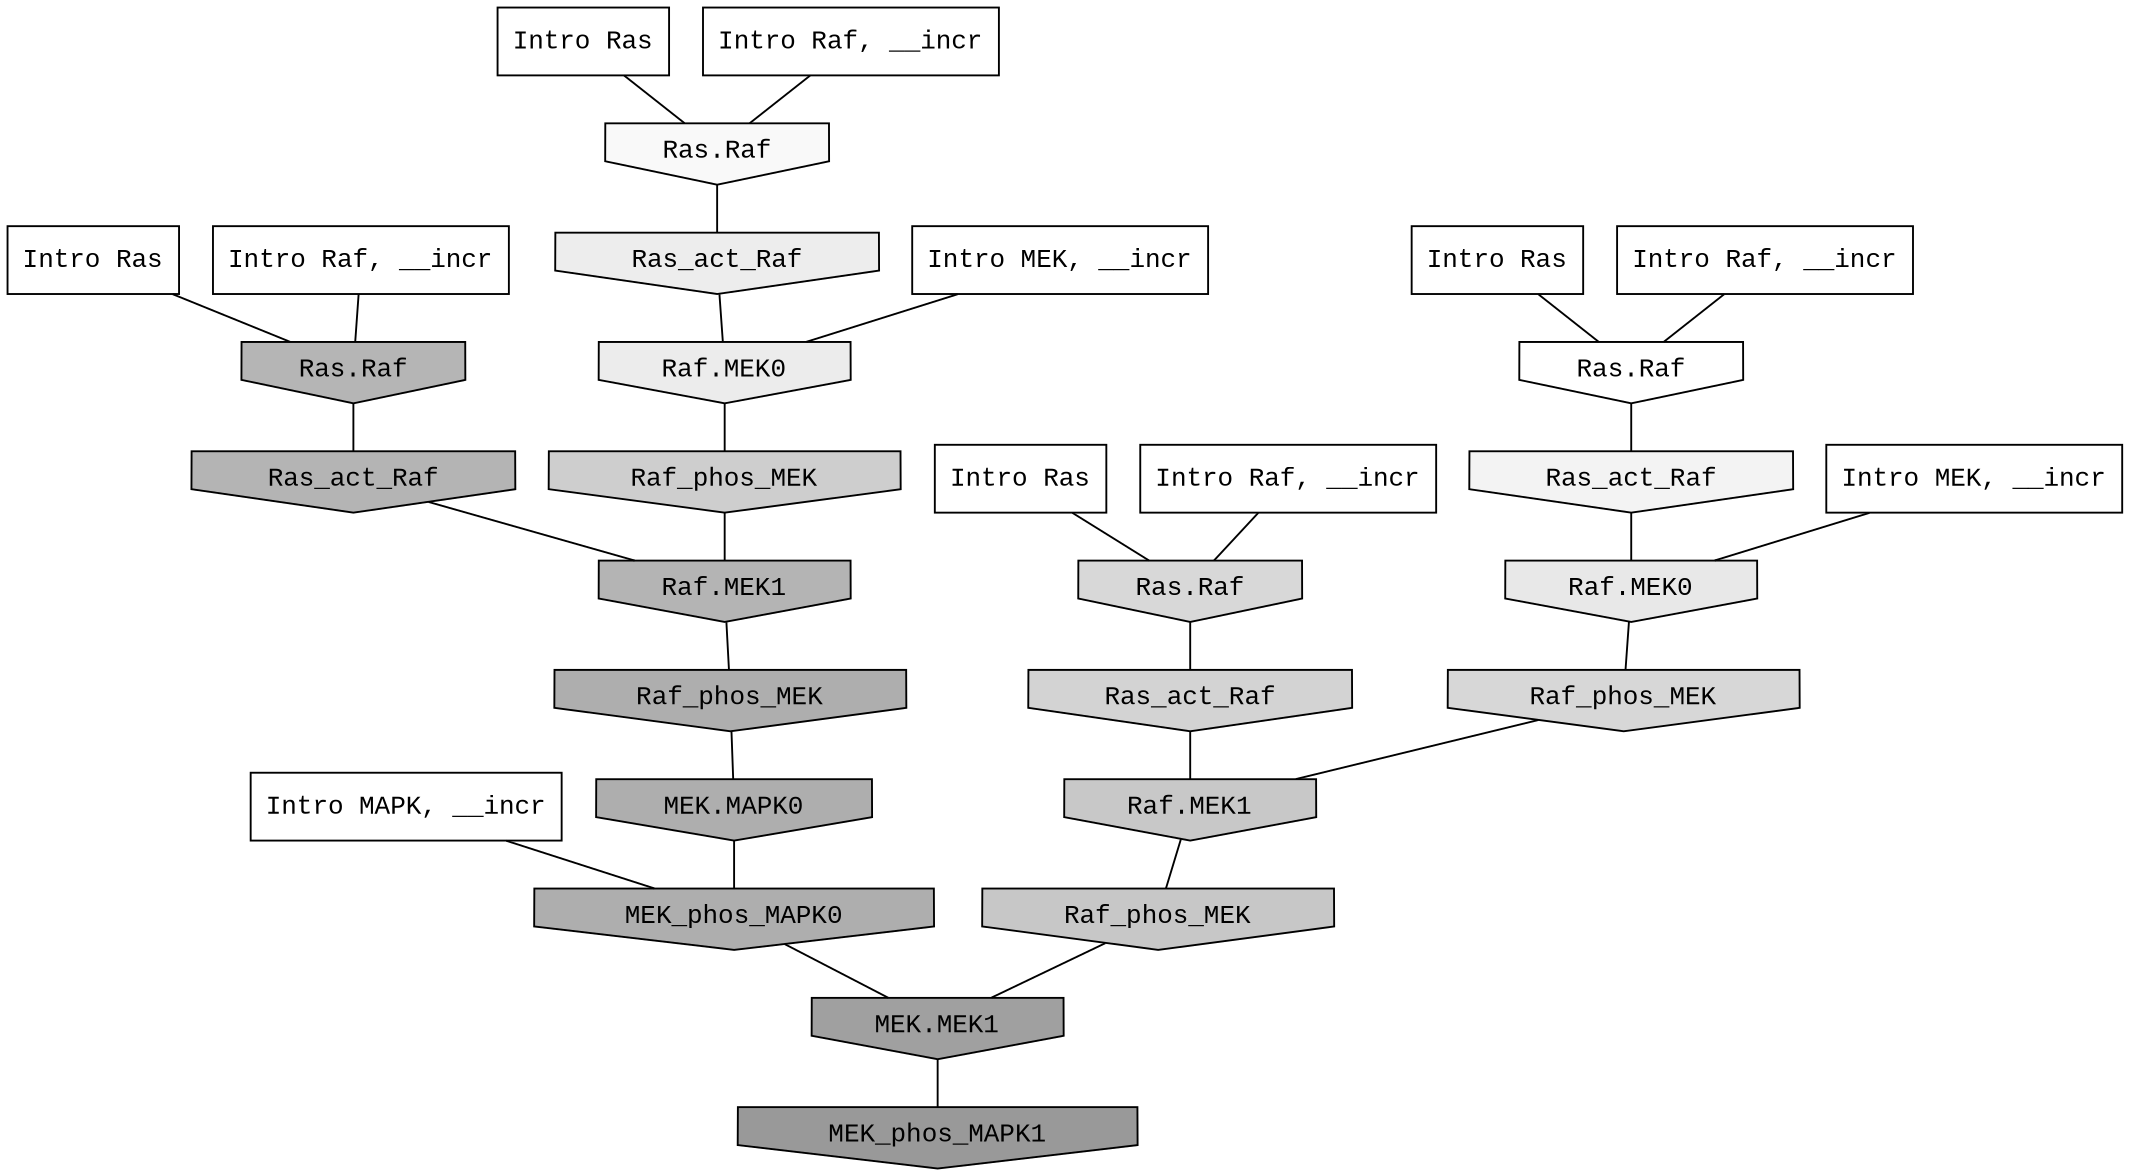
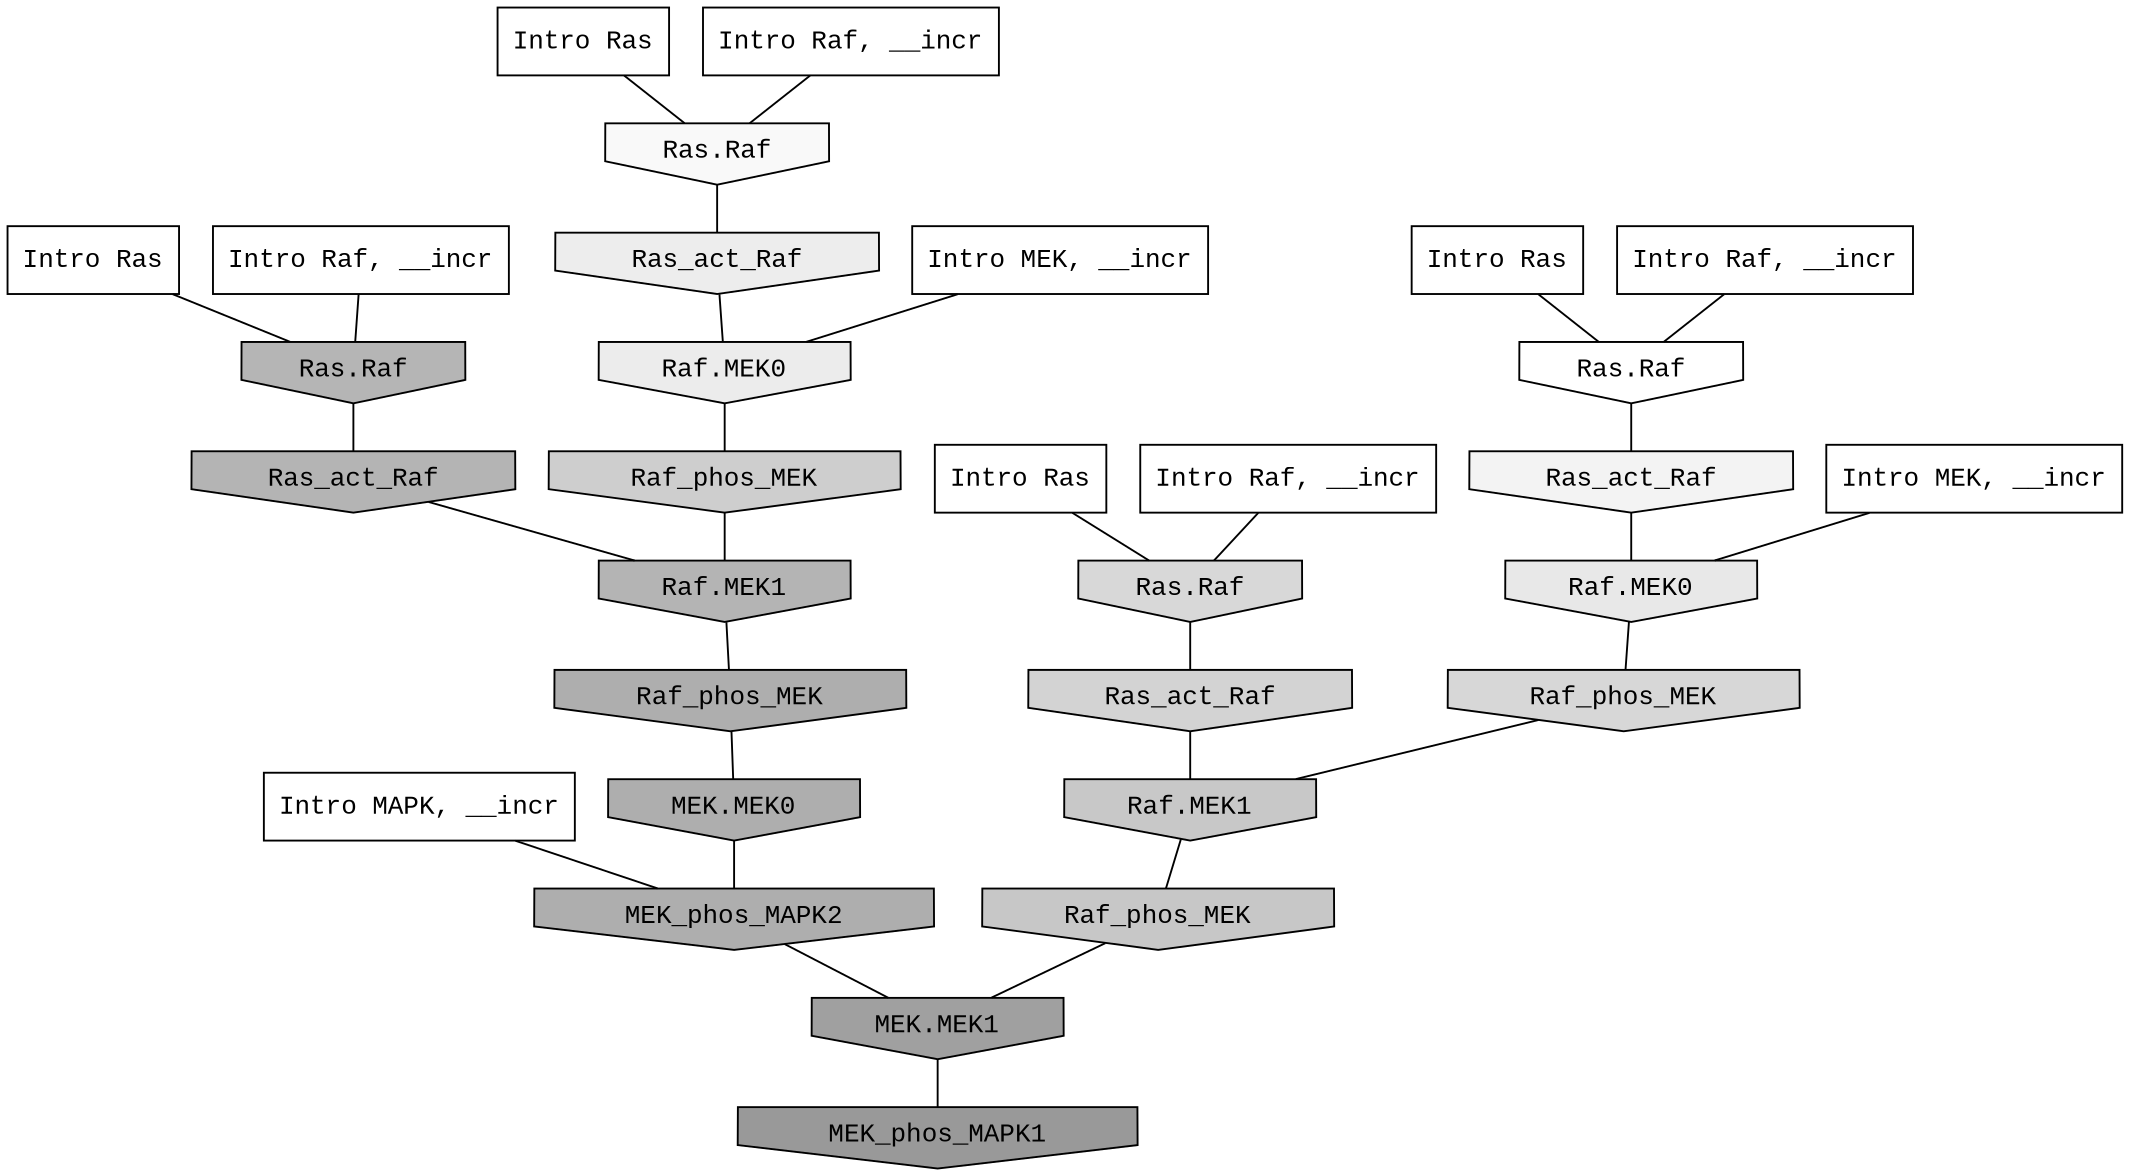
(734, 807) -> (734, 807)
(734, 916) -> (734, 916)
